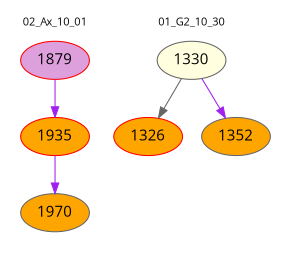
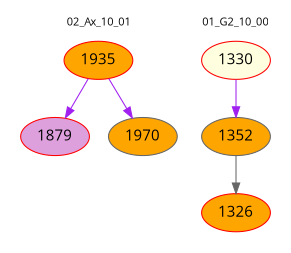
(192, 23) -> (236, 23)
(192, 60) -> (236, 60)
(55, 93) -> (80, 94)
(173, 94) -> (236, 169)
